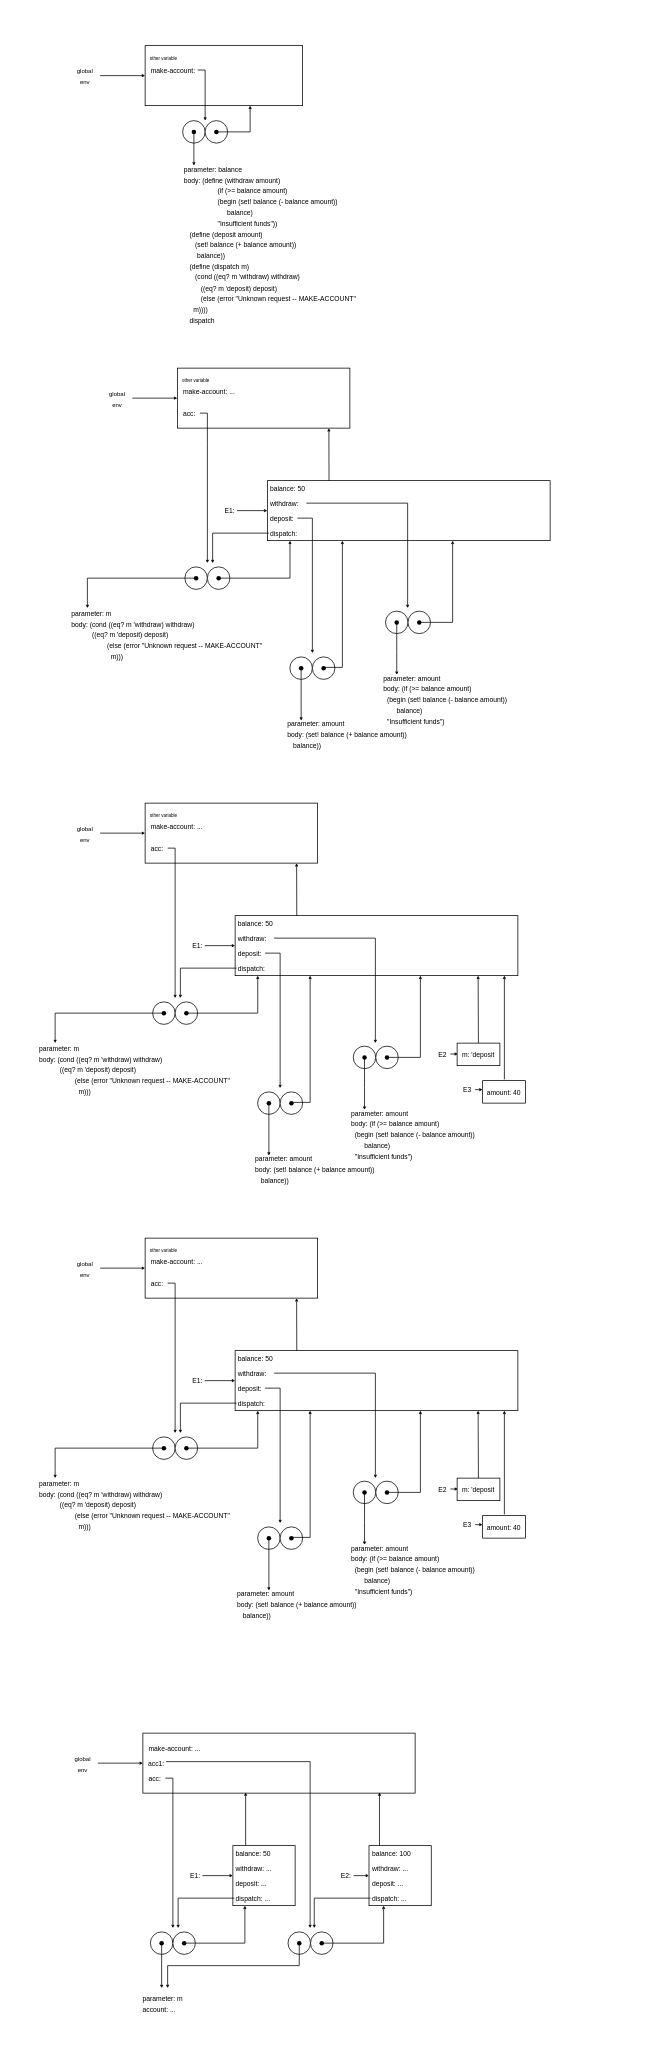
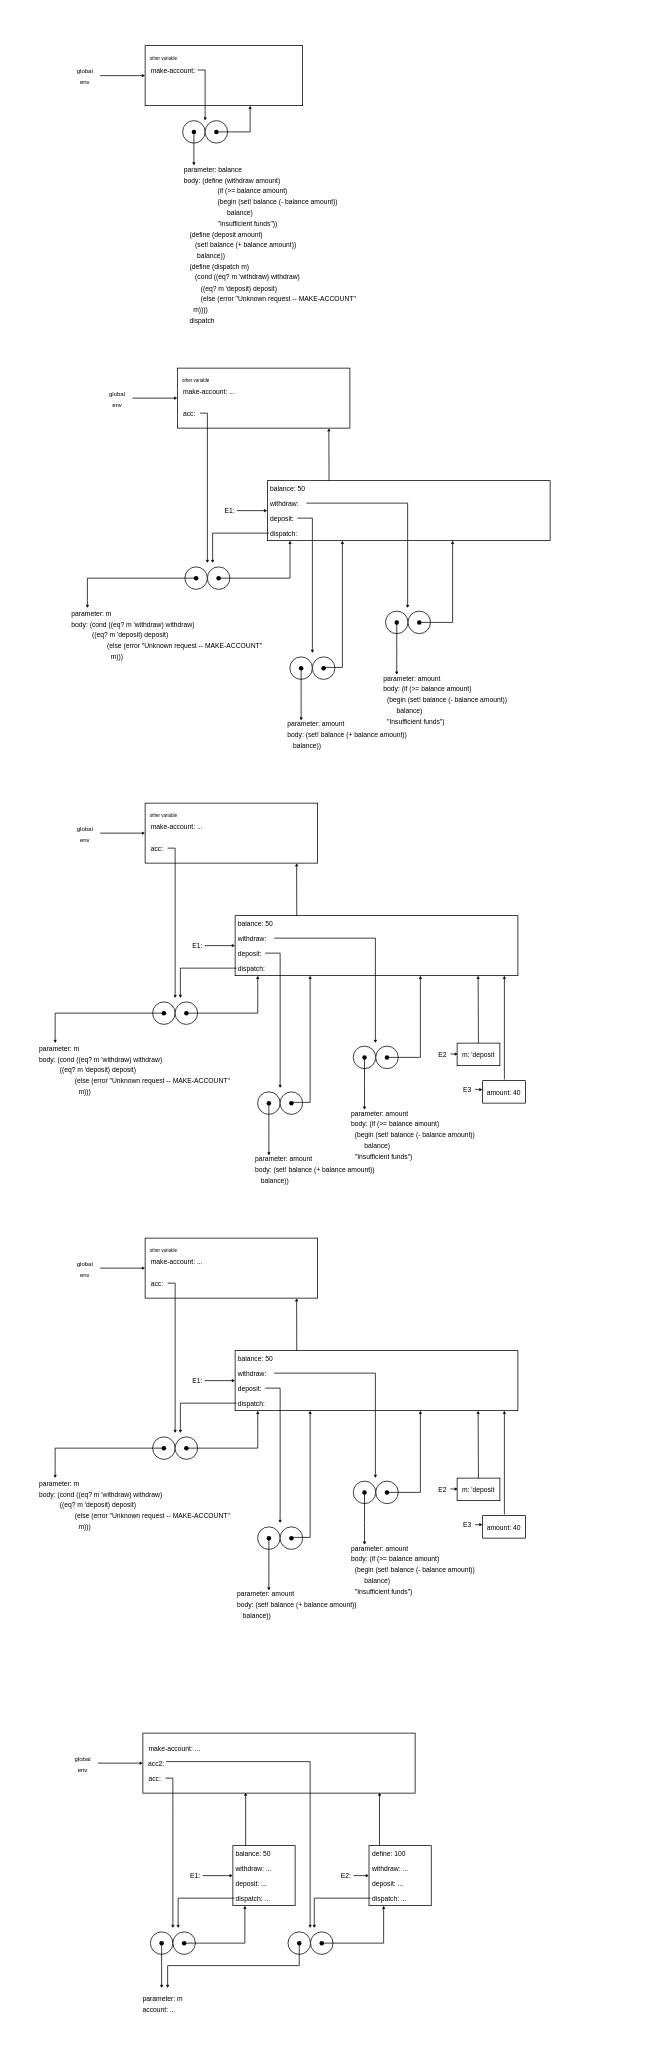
(158, 1763) -> (158, 1763)
(394, 1853) -> (394, 1853)
